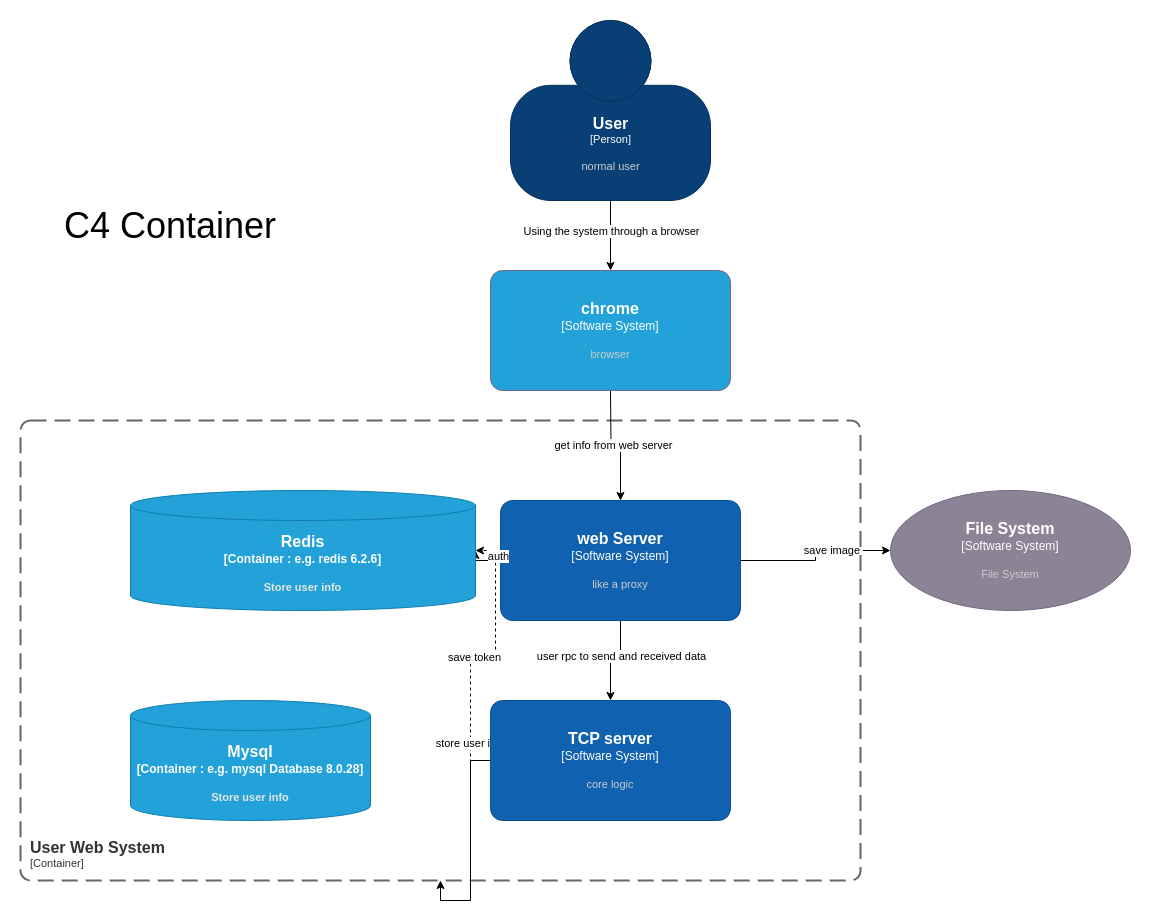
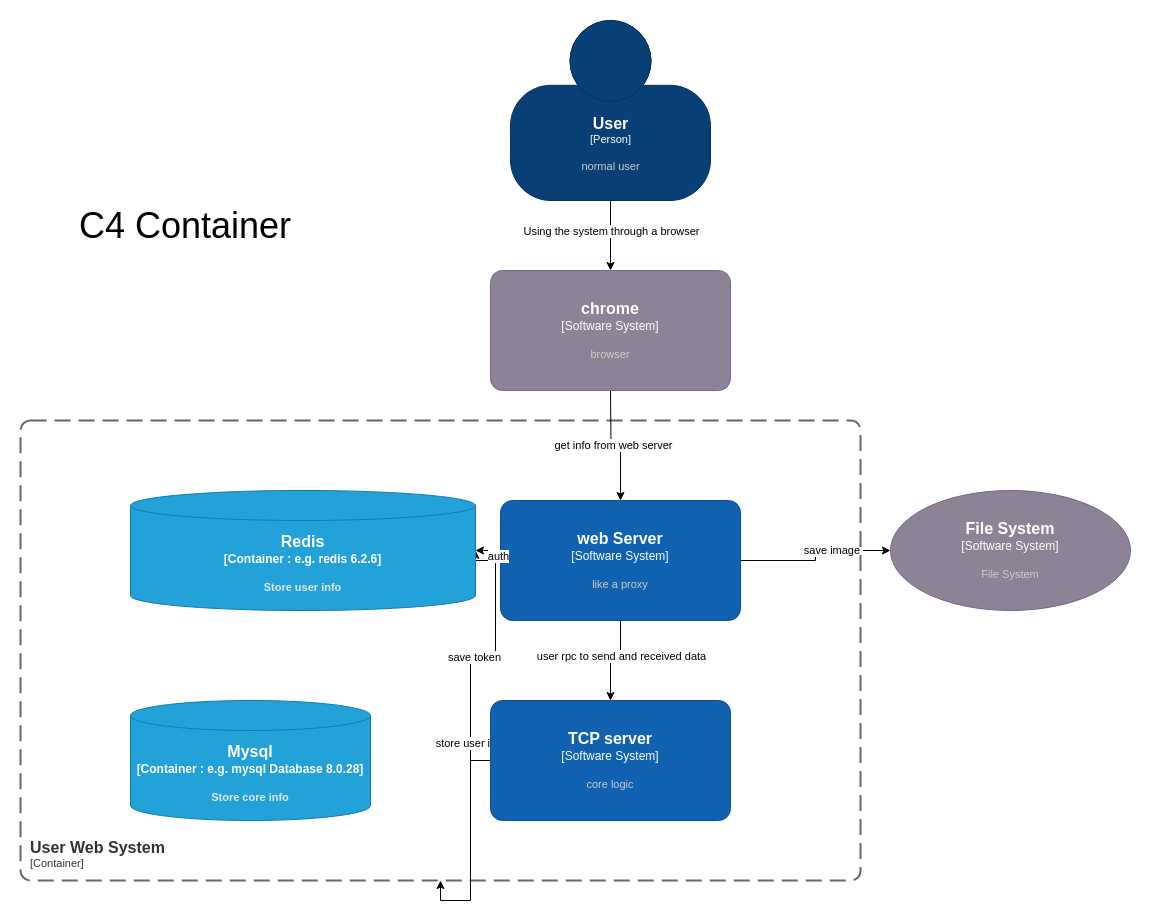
(171, 226) -> (186, 226)
(611, 331) -> (611, 331)
(496, 609) -> (496, 609)
(251, 774) -> (251, 774)
